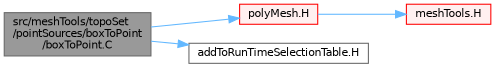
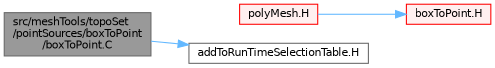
(449, 14) -> (449, 14)
(190, 23) -> none
